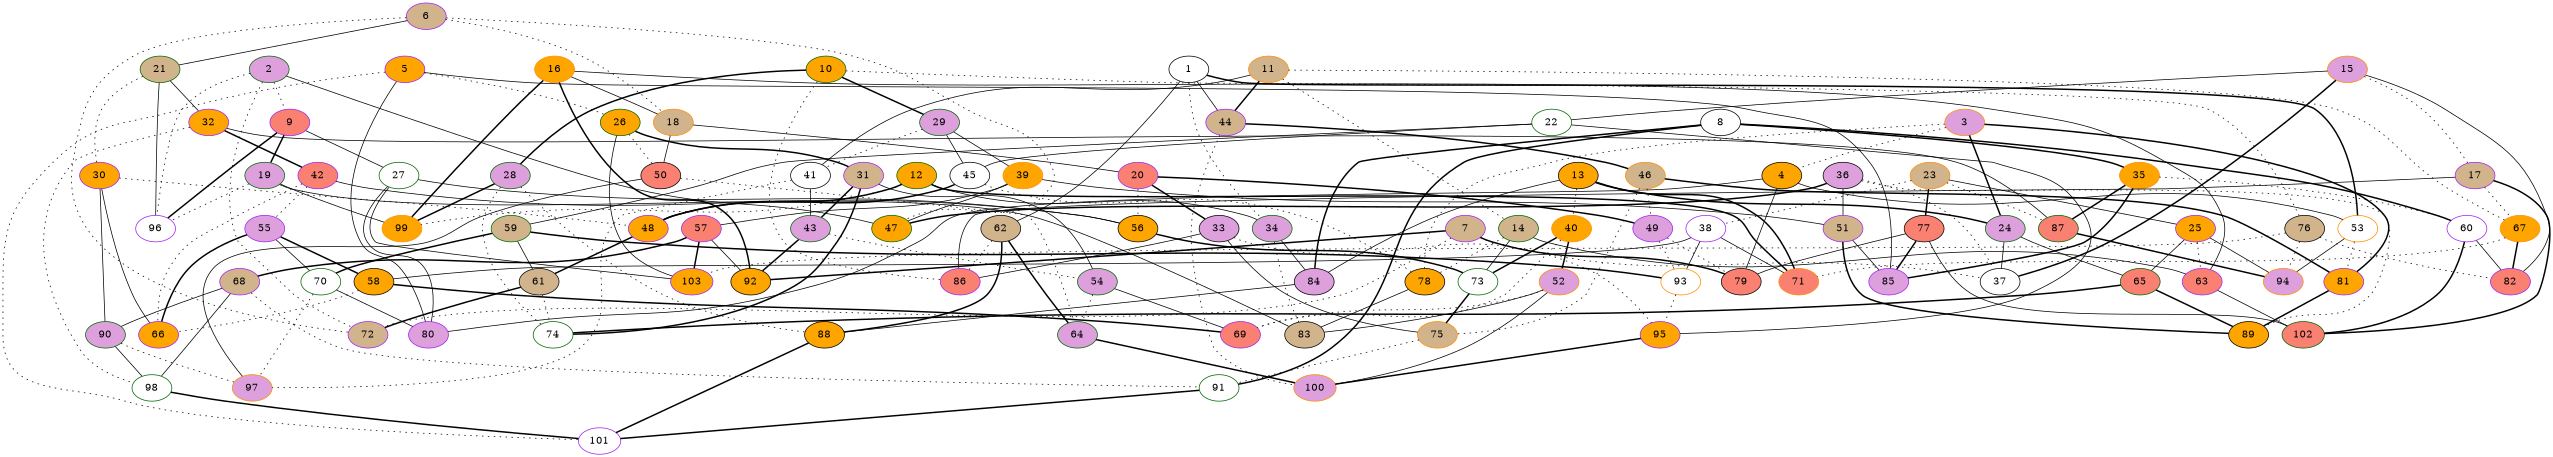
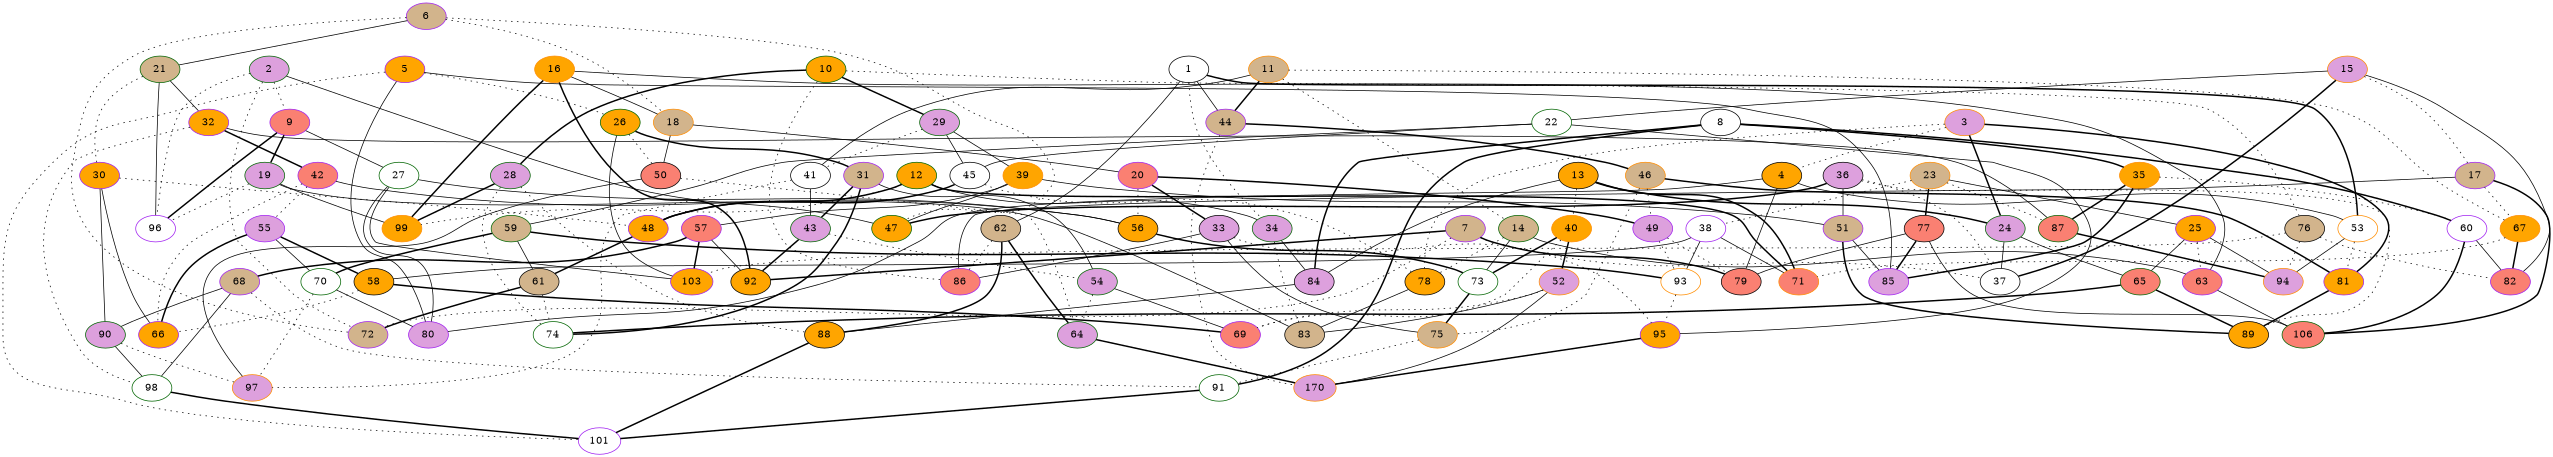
(2303, 335) -> (2303, 335)
(1315, 388) -> (1315, 388)
